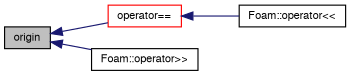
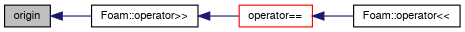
(85, 27) -> (224, 16)
